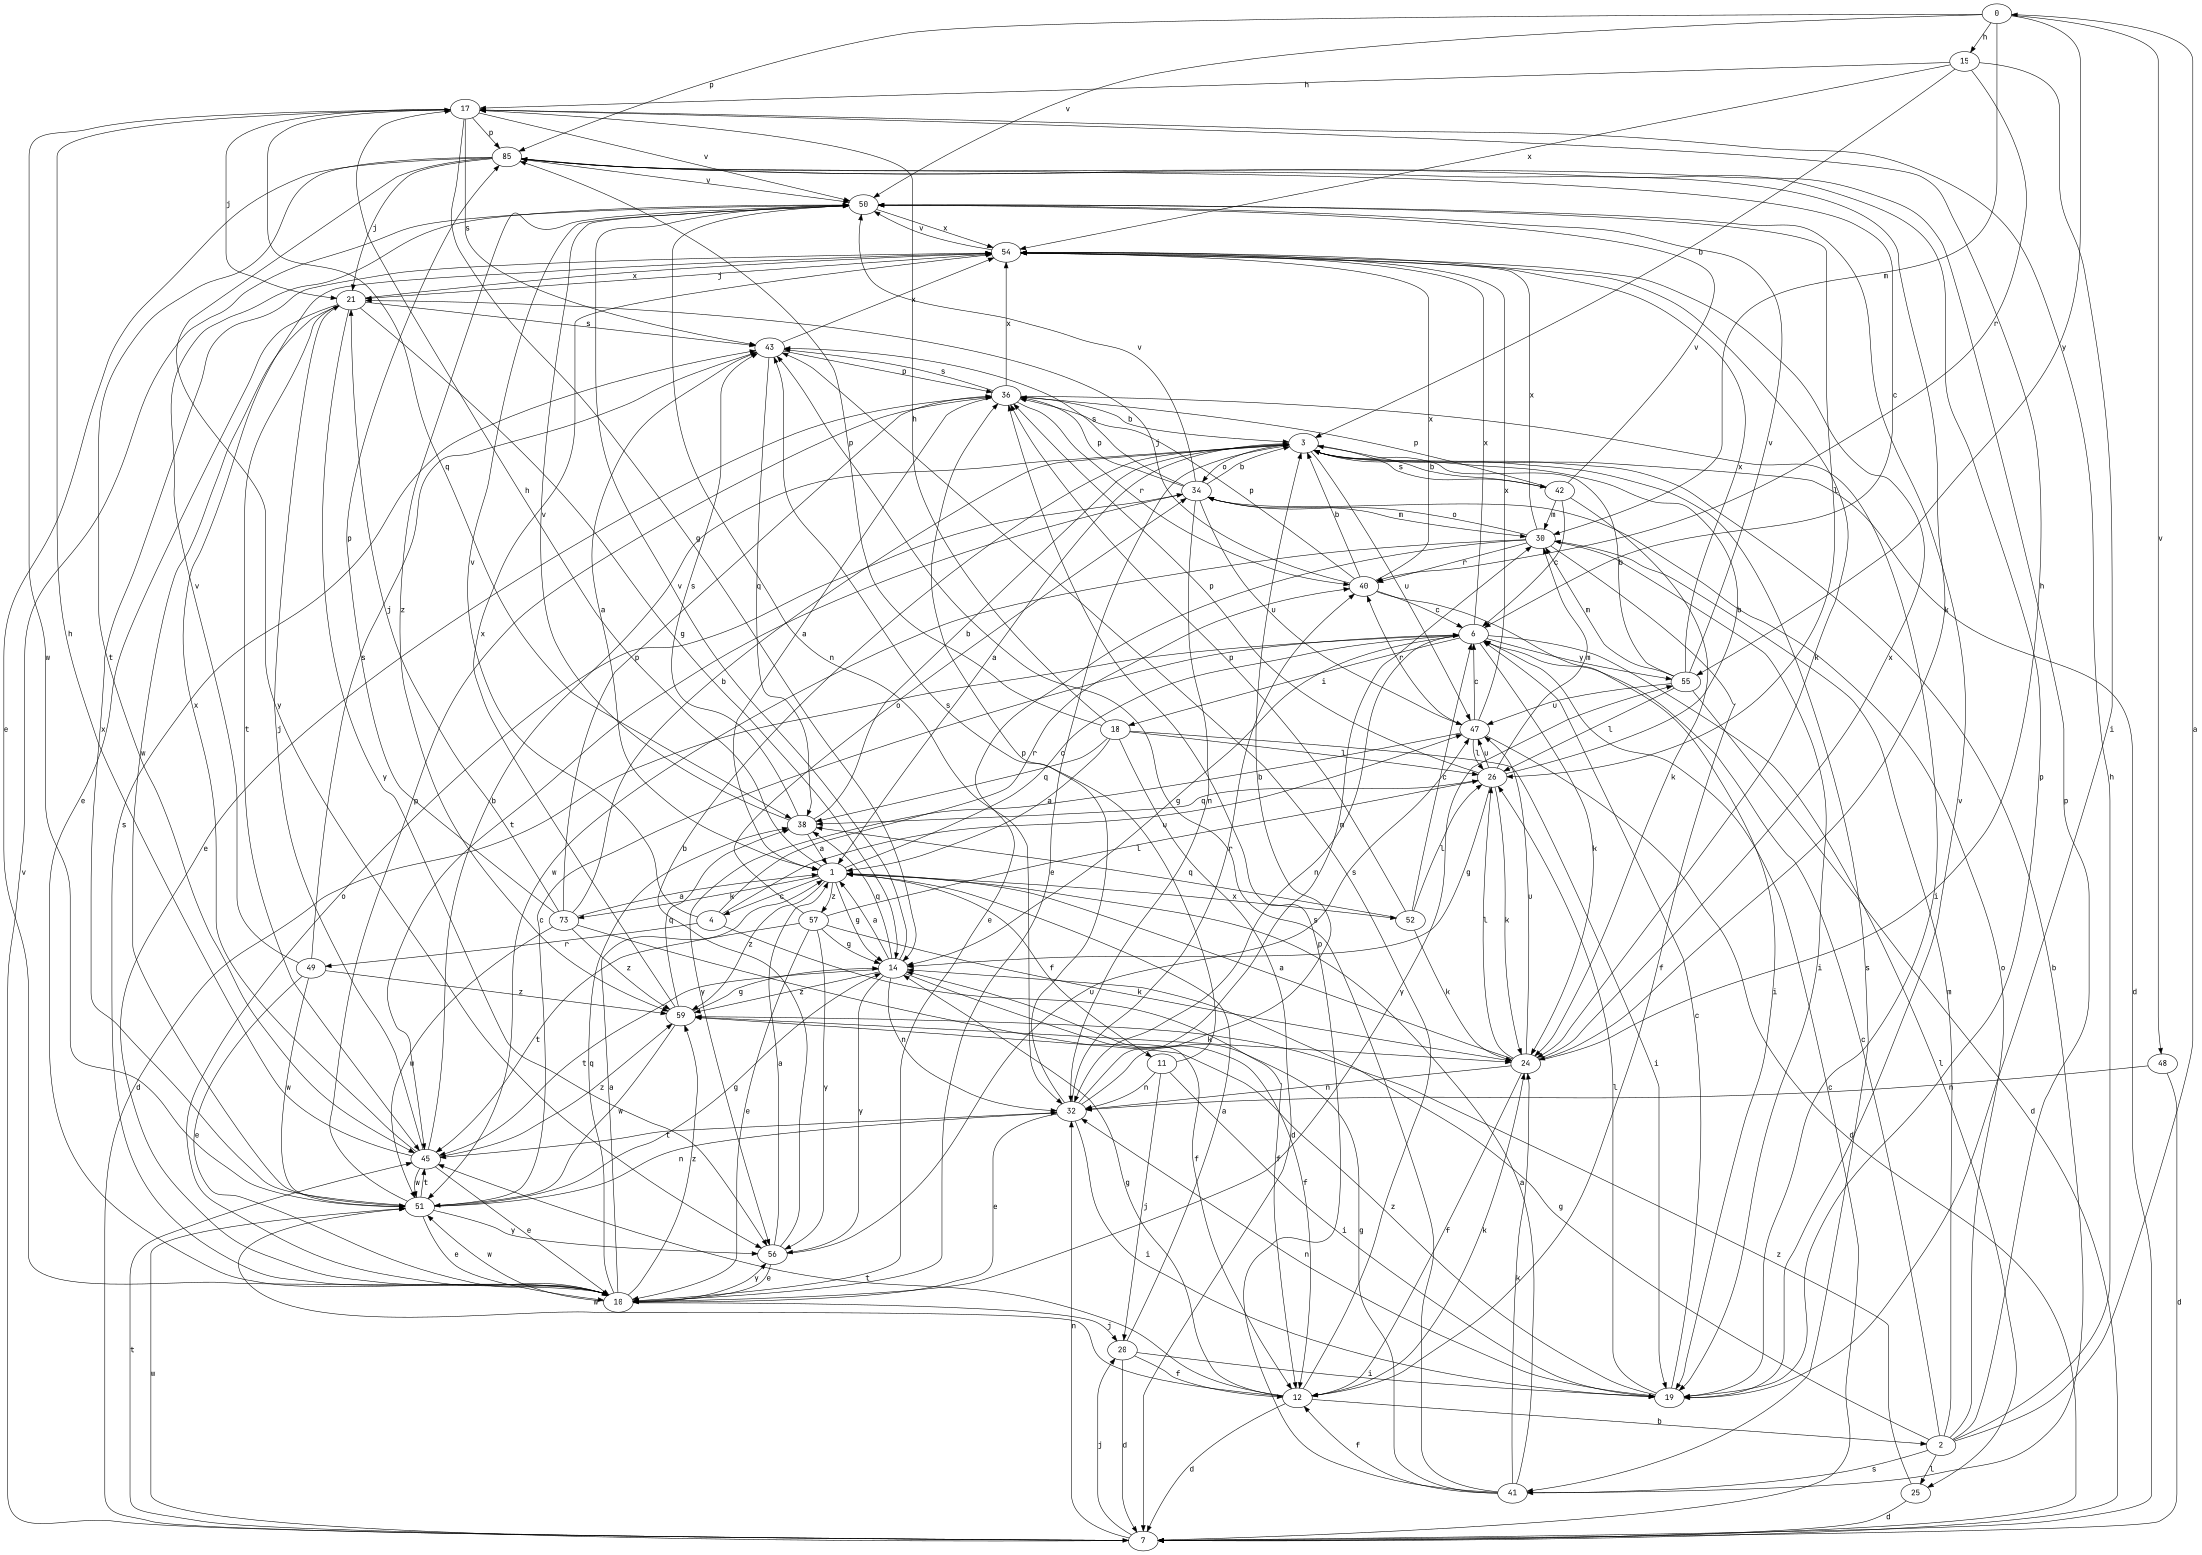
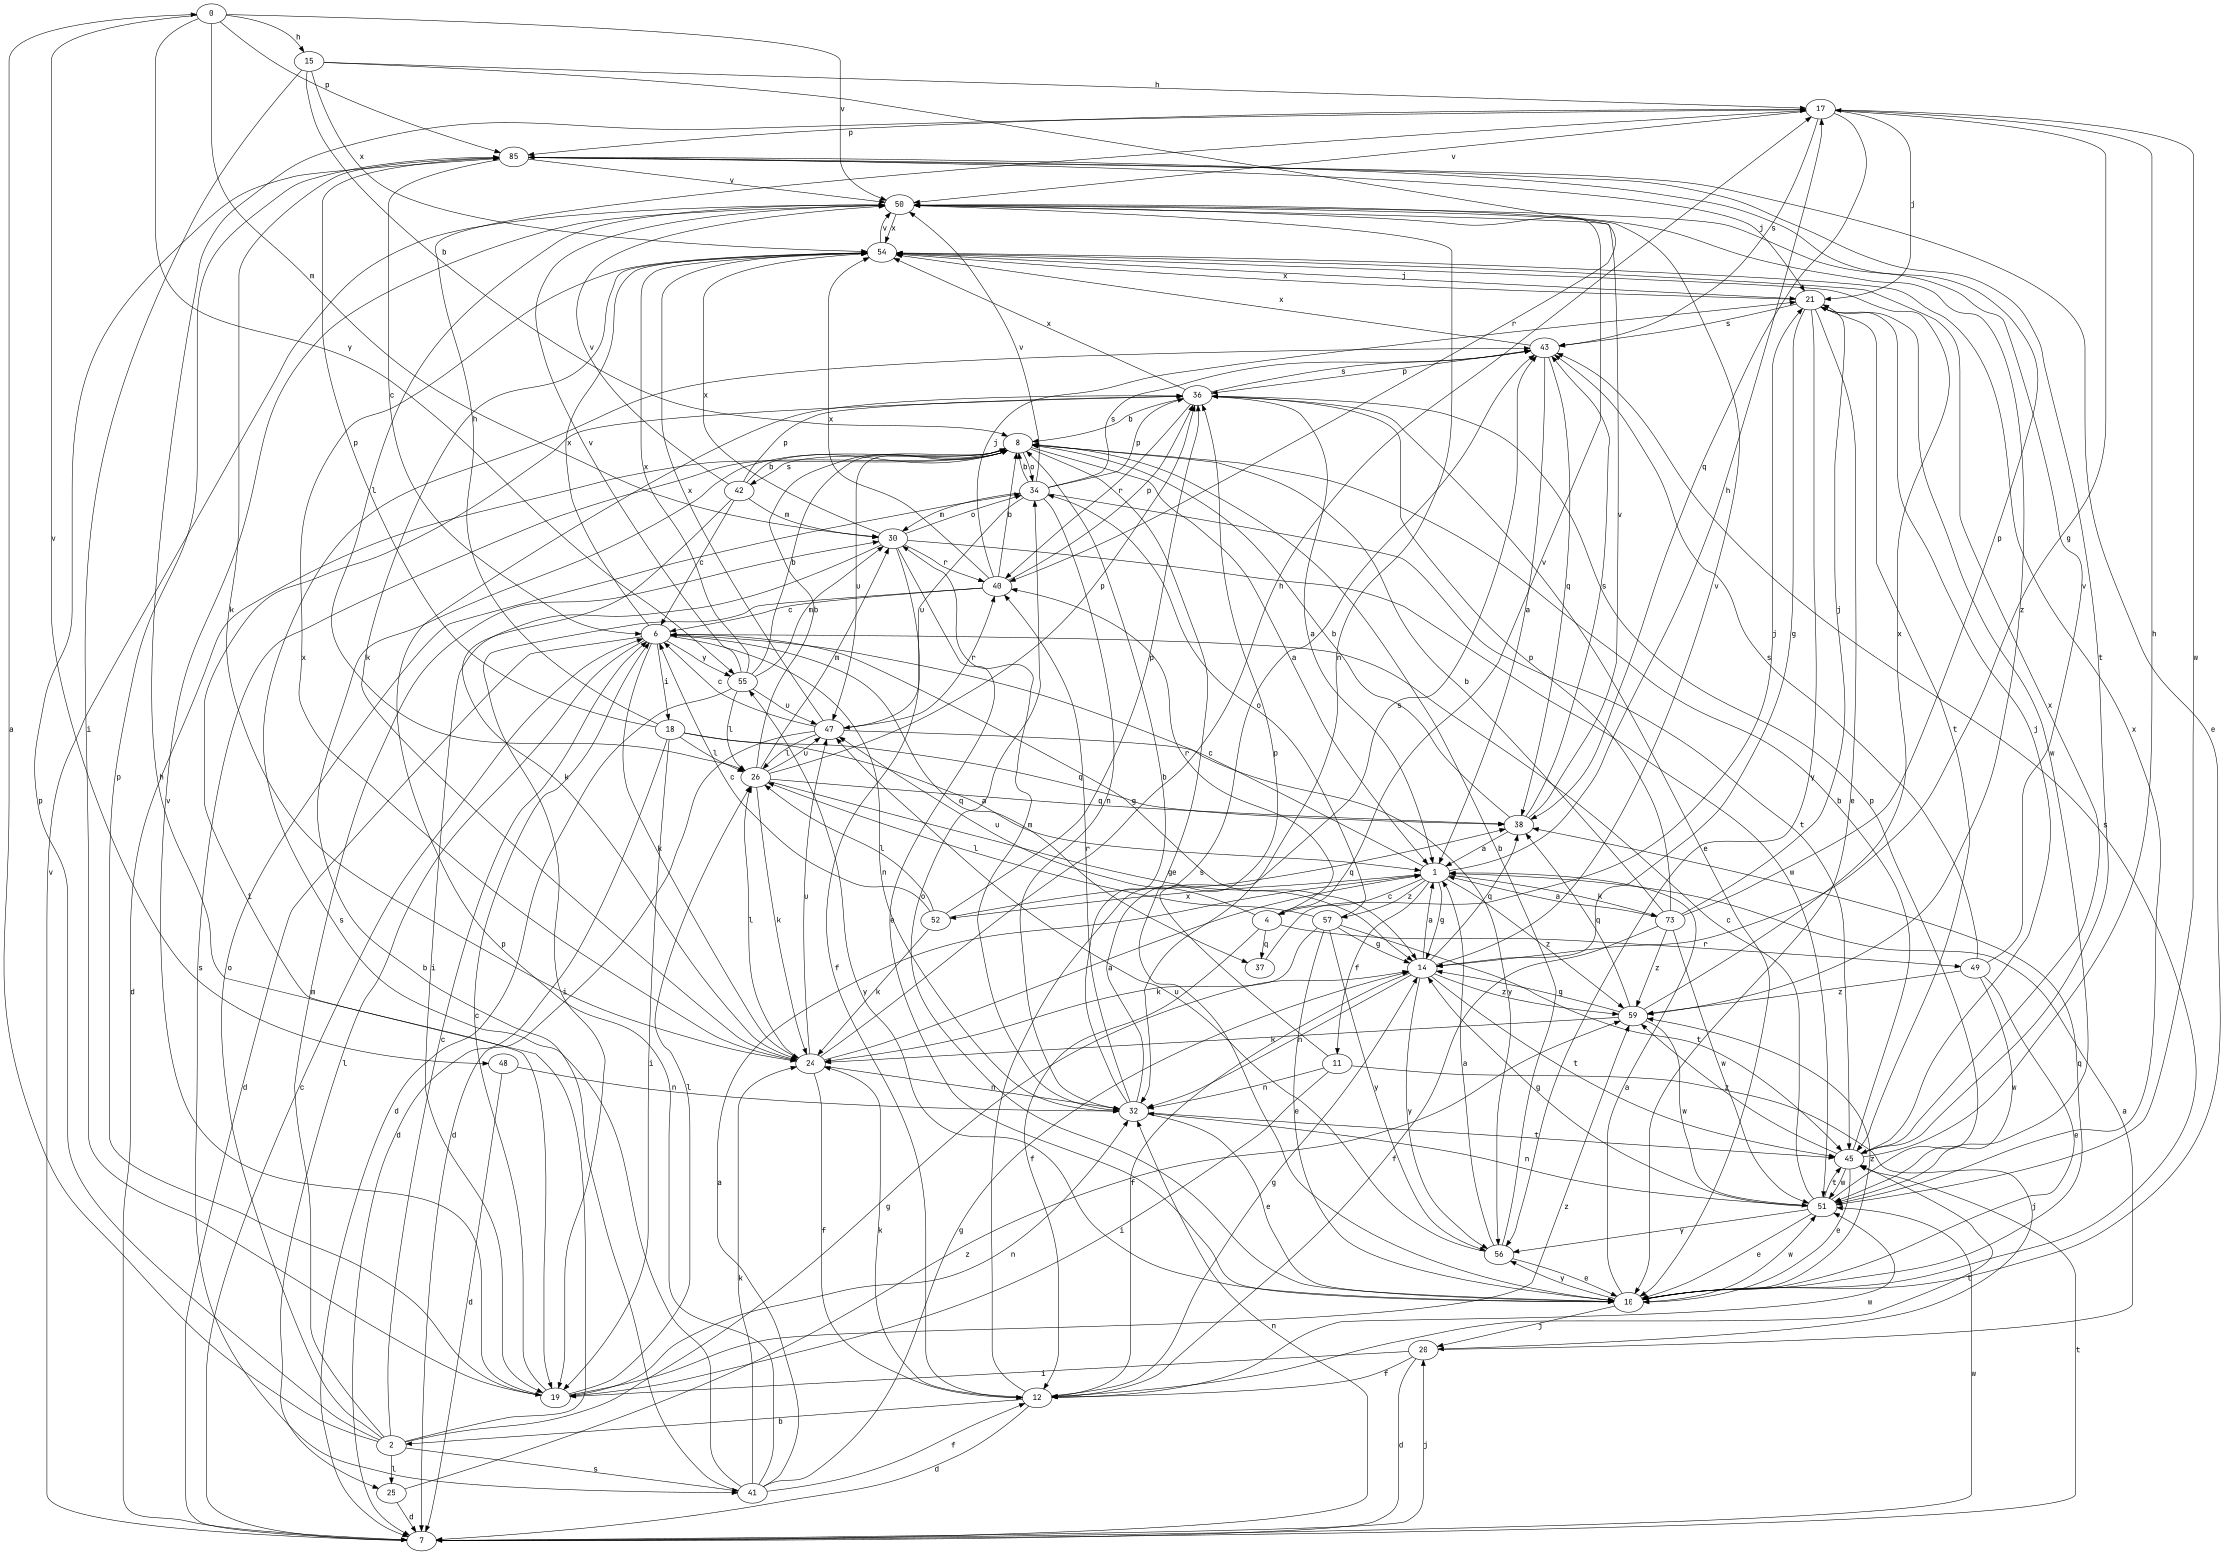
(1304, 443) -> (1018, 443)
(271, 692) -> none
none -> (1260, 968)
(1293, 1333) -> none
